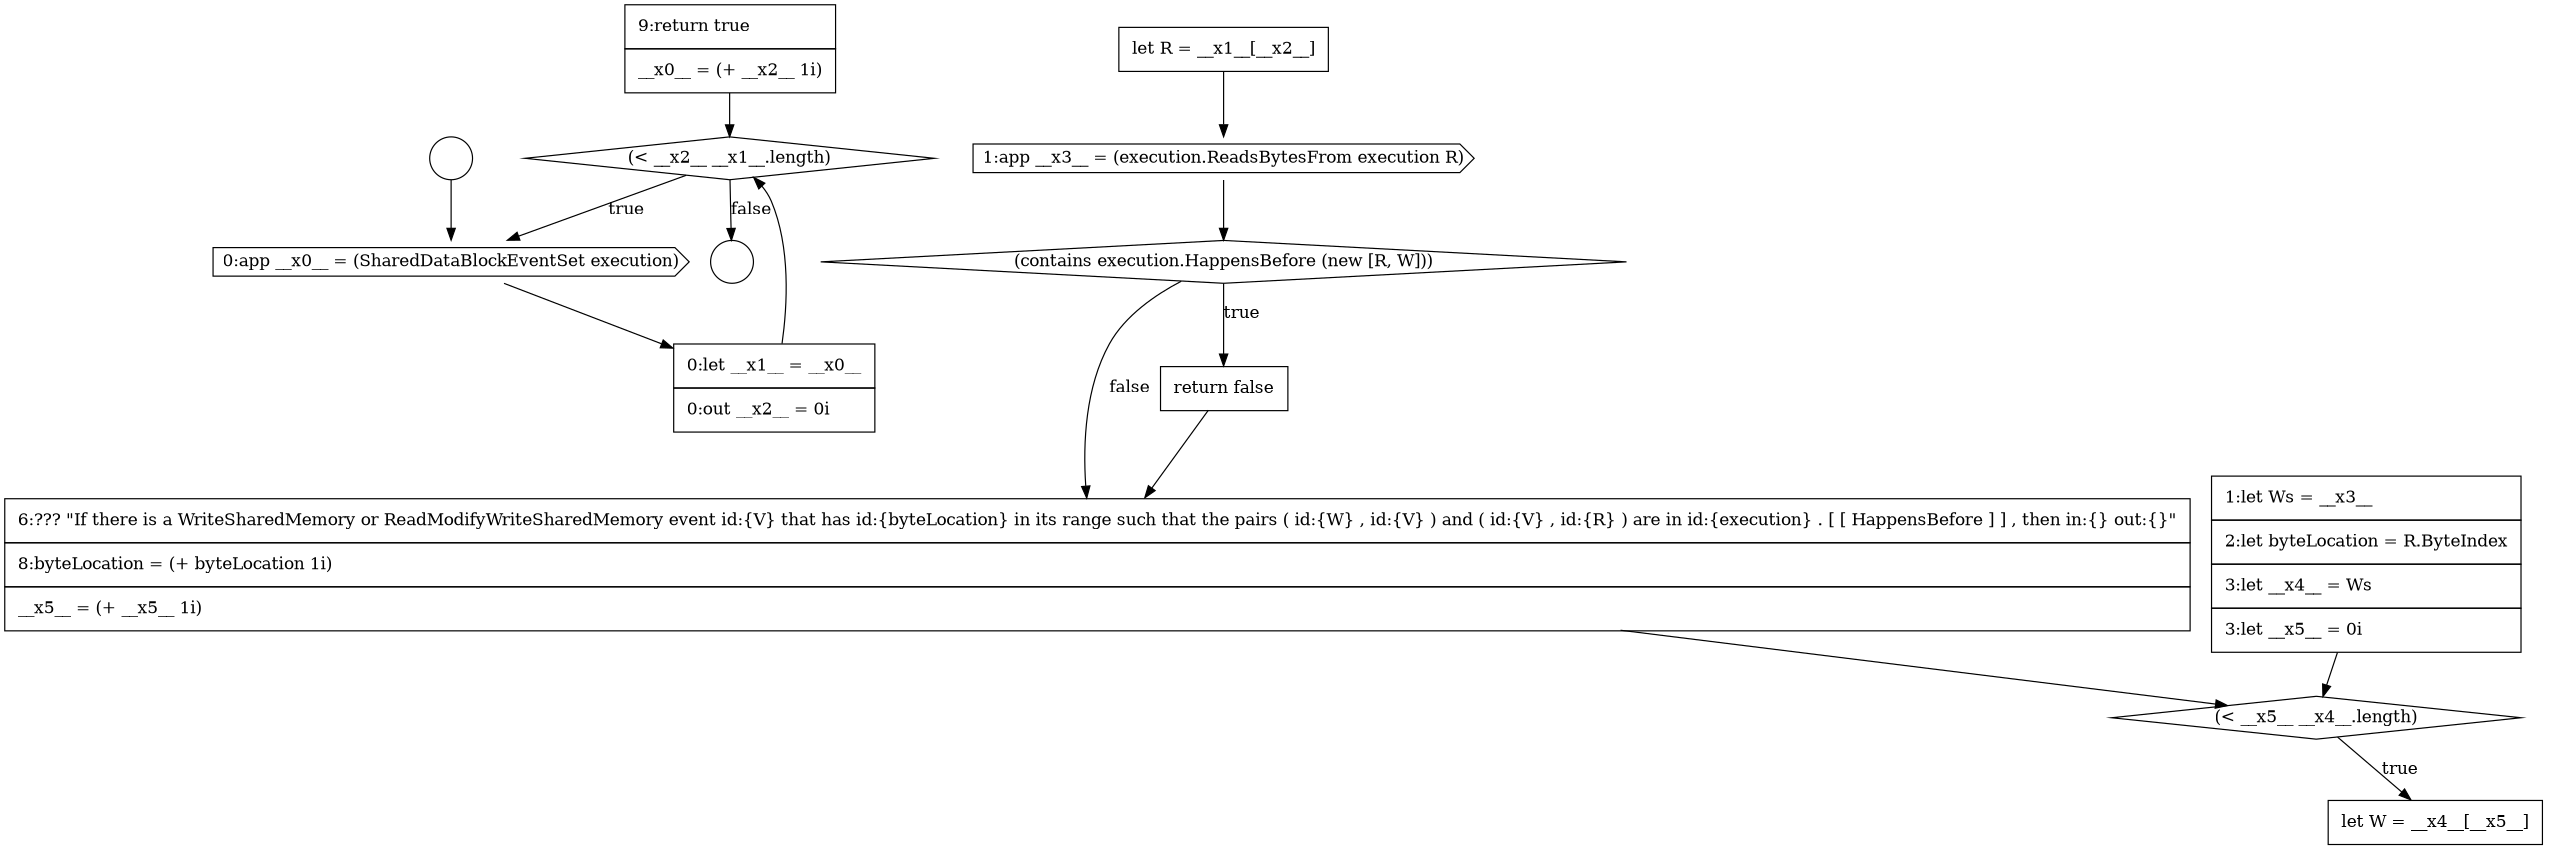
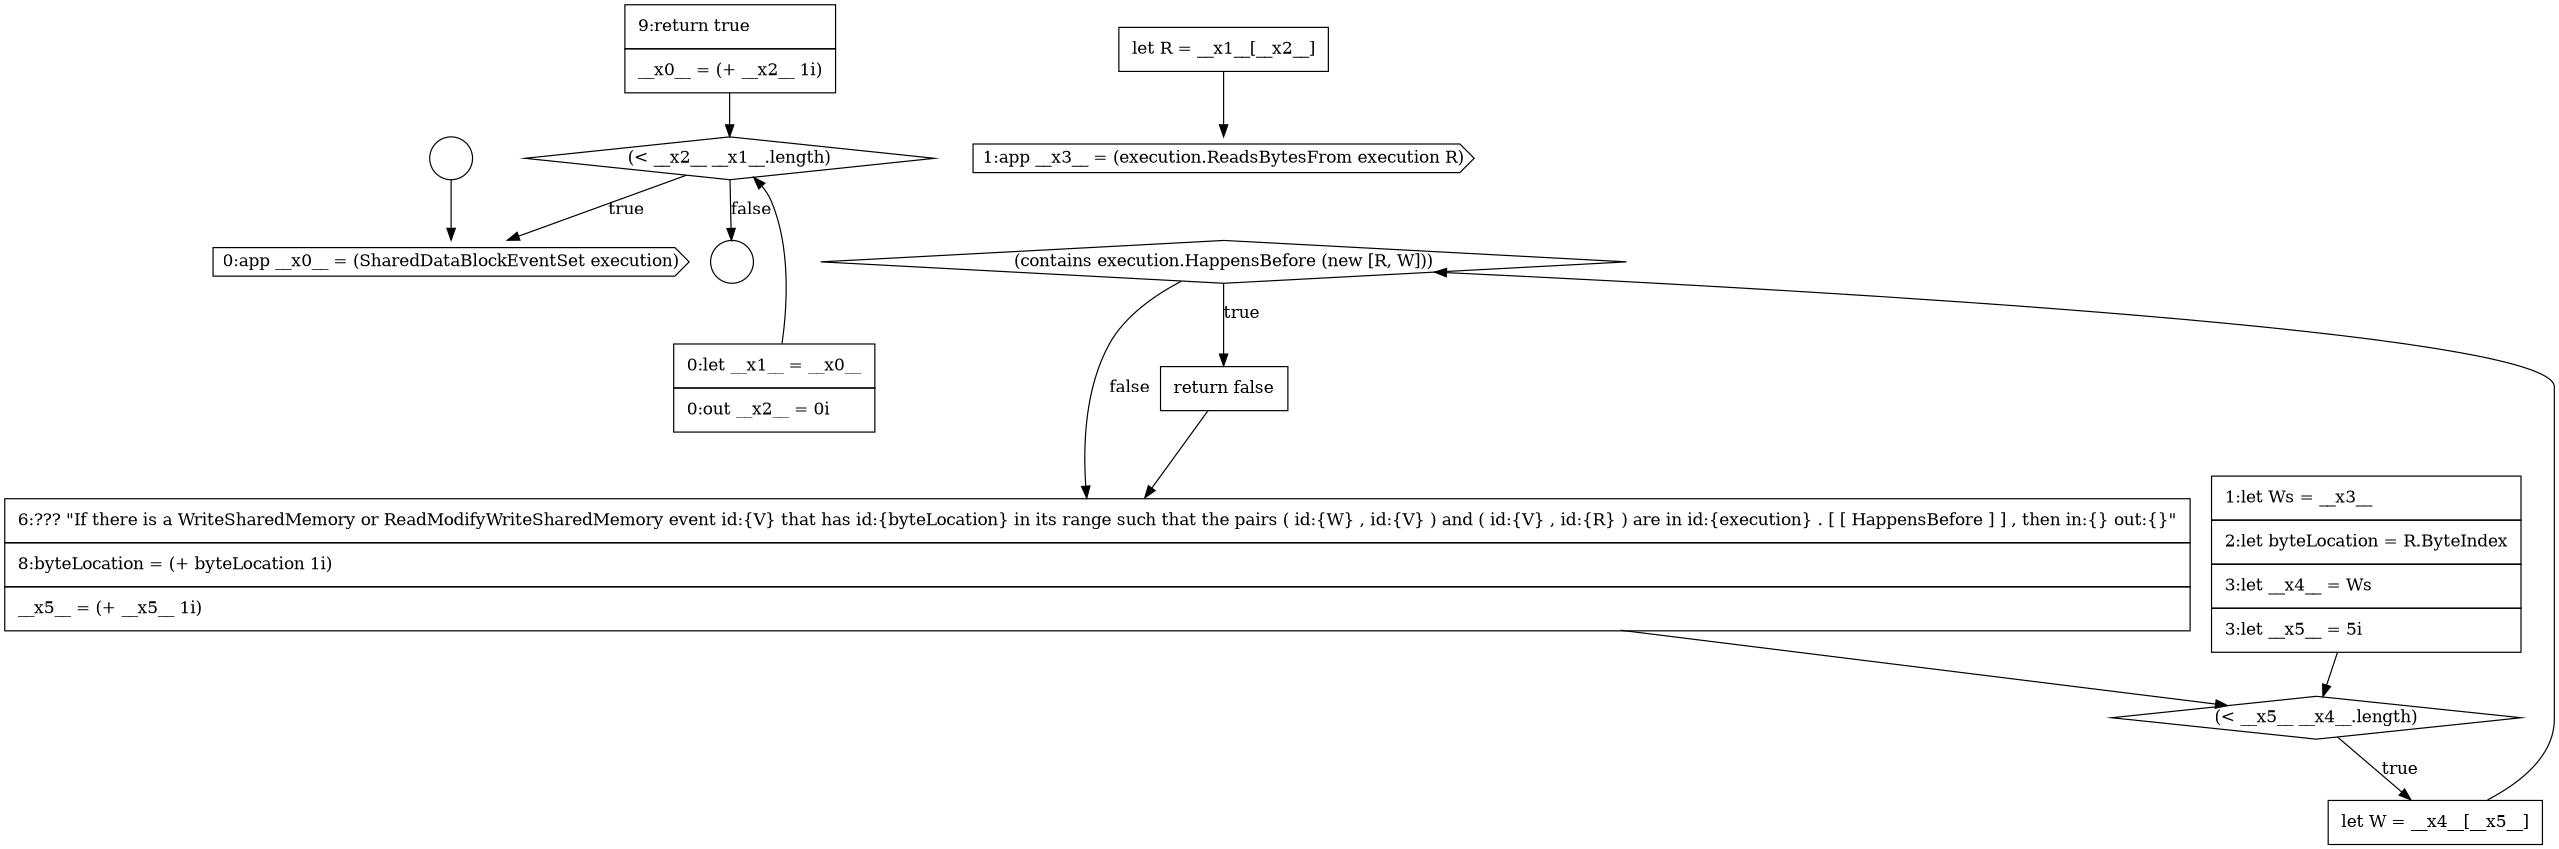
(1224, 204) -> (2225, 324)
(583, 314) -> none
(2294, 630) -> (2294, 630)
